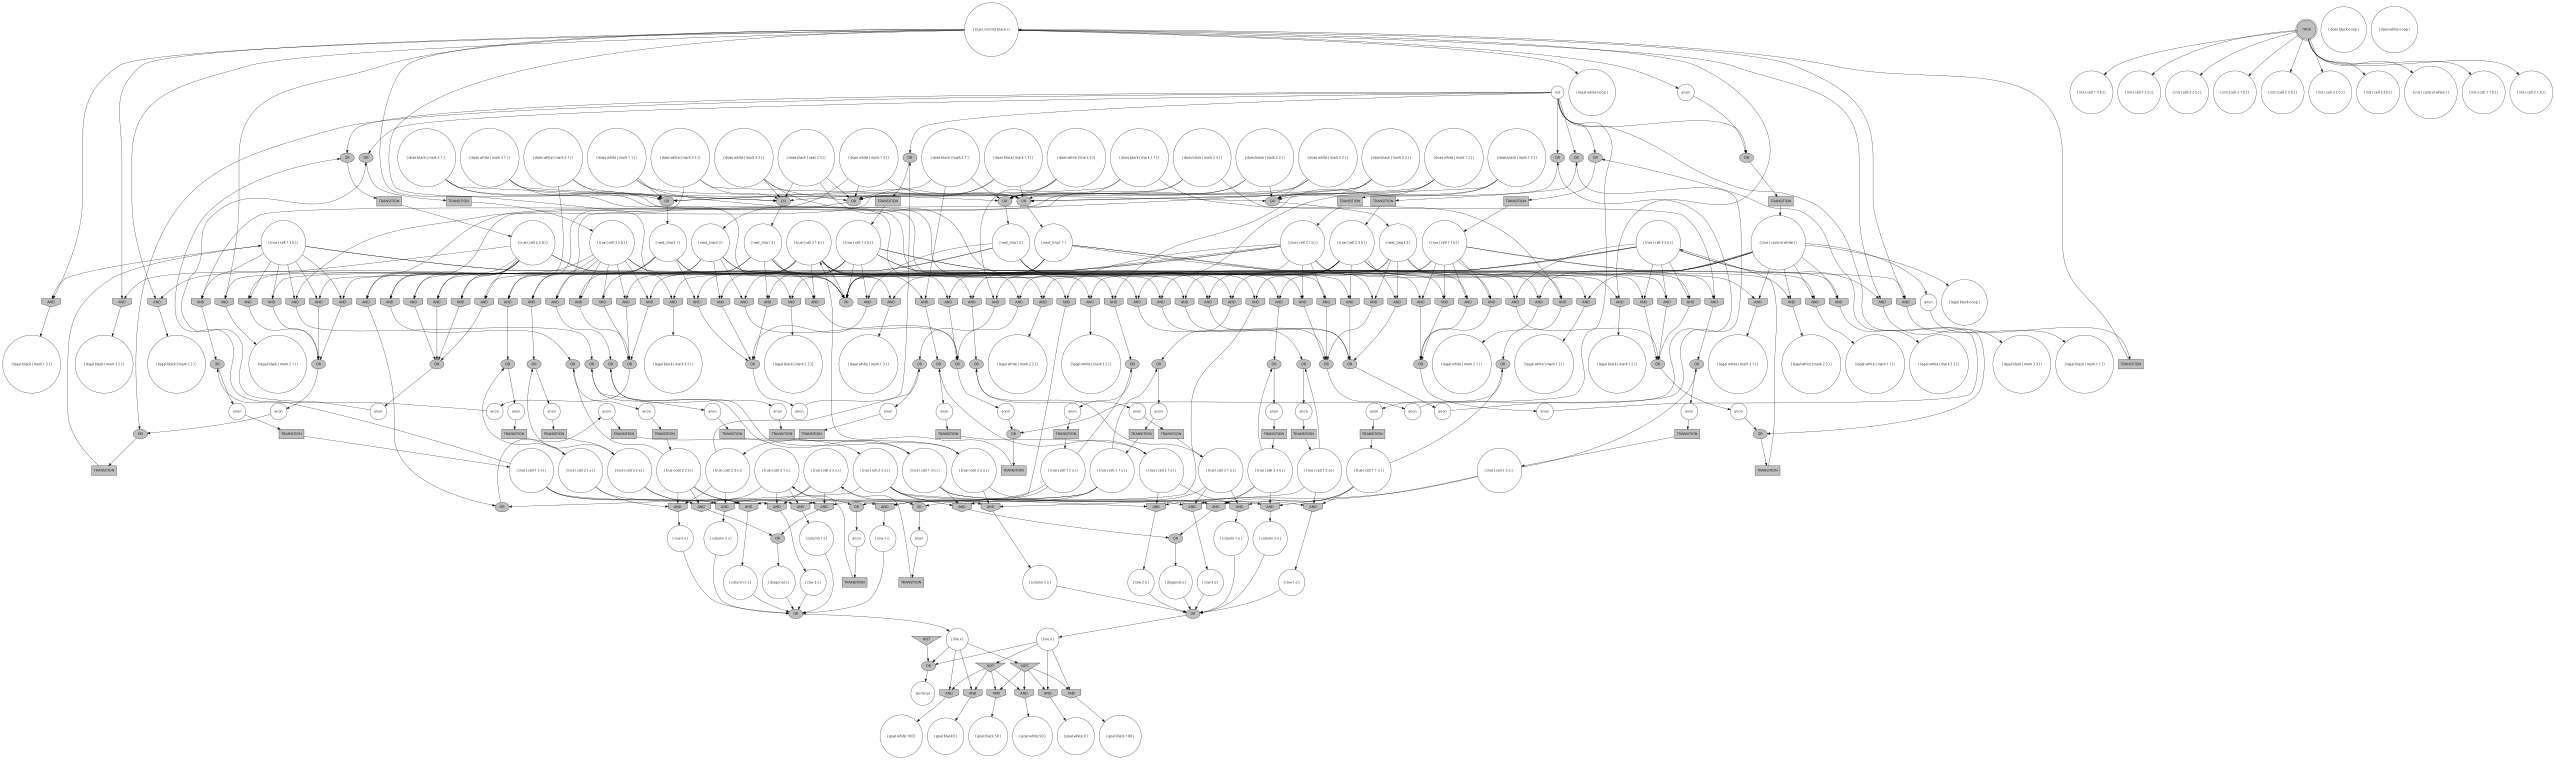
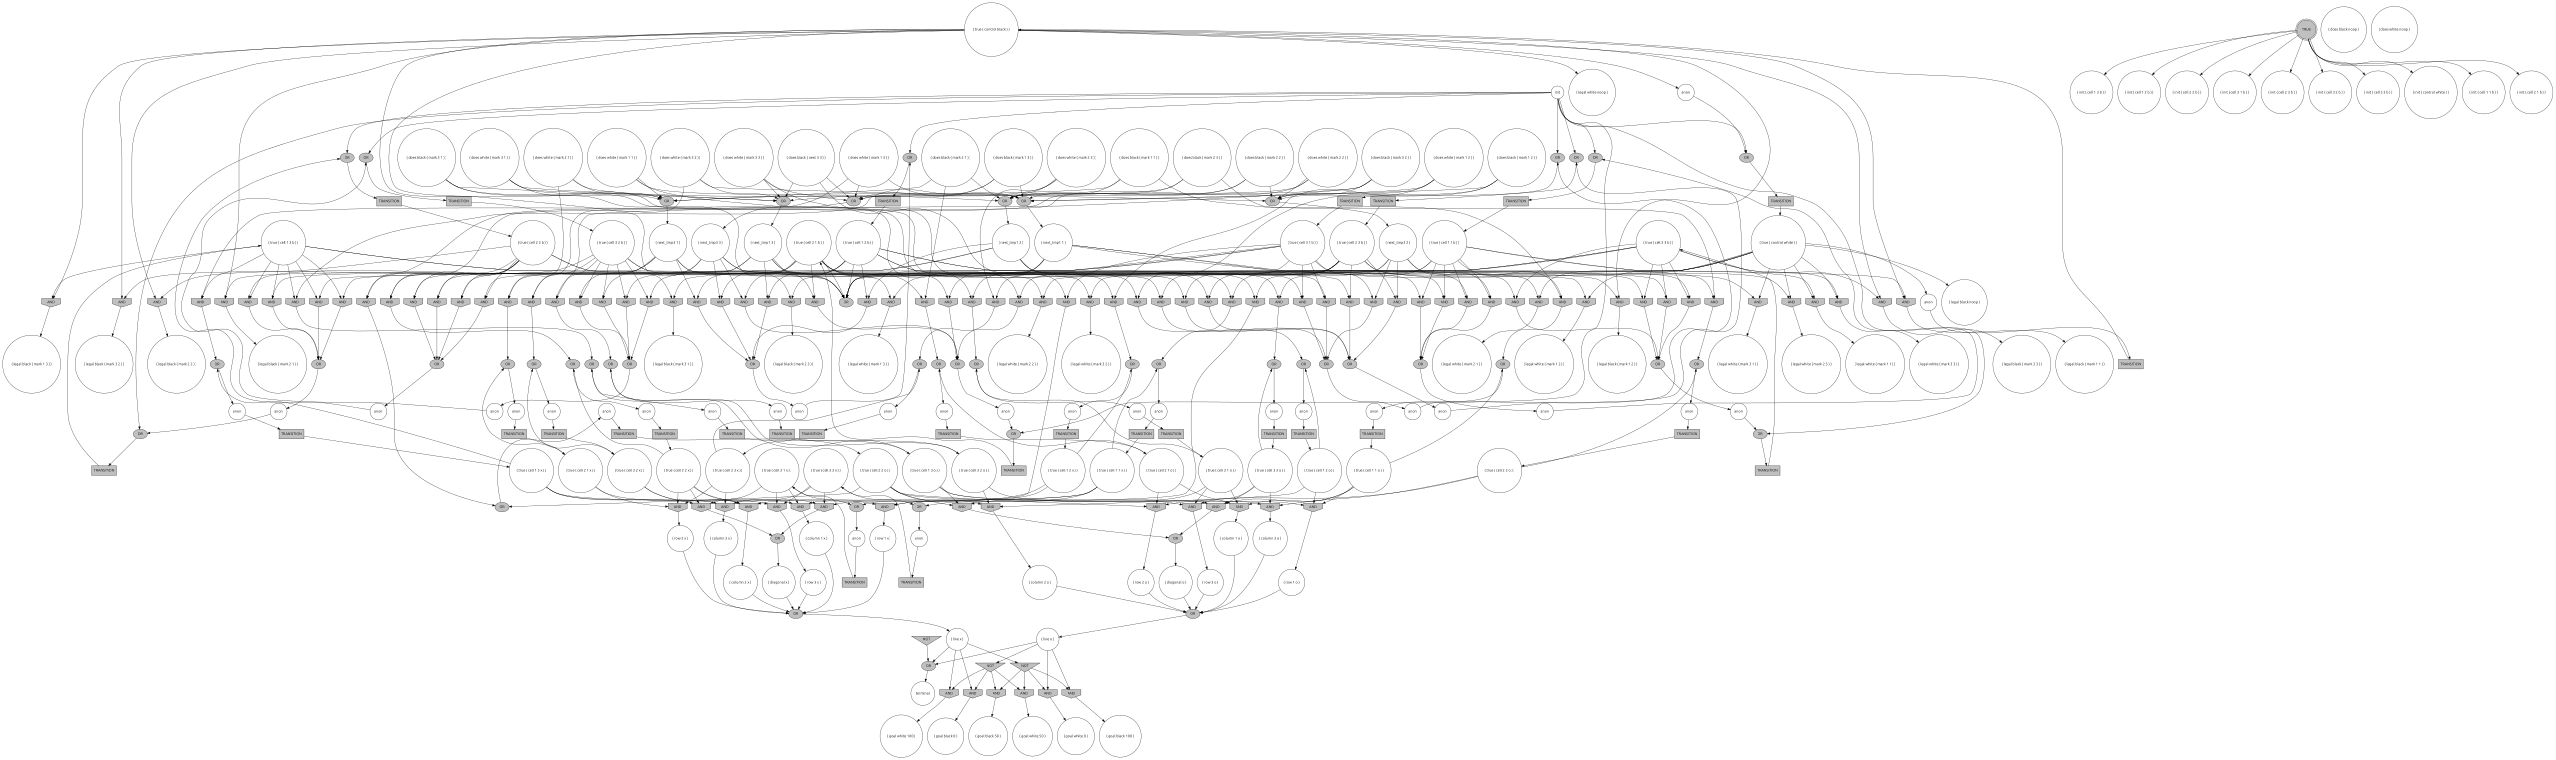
(1076, 158) -> (1076, 158)
